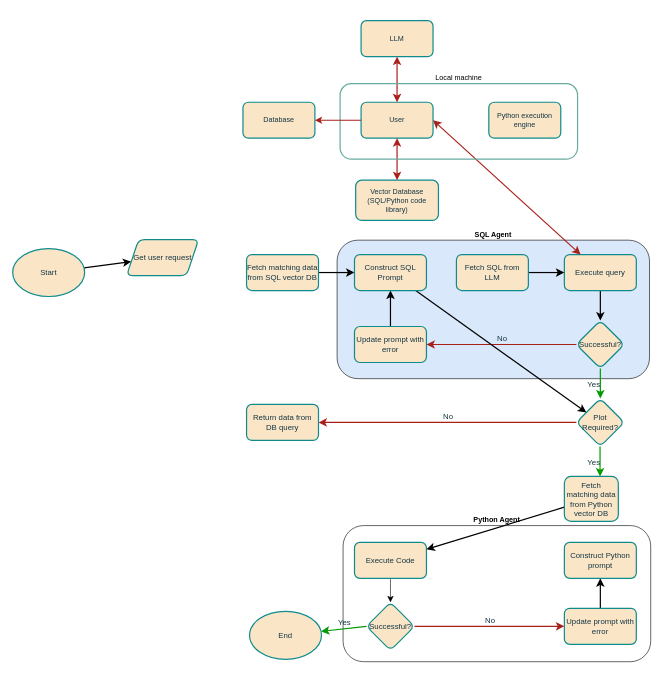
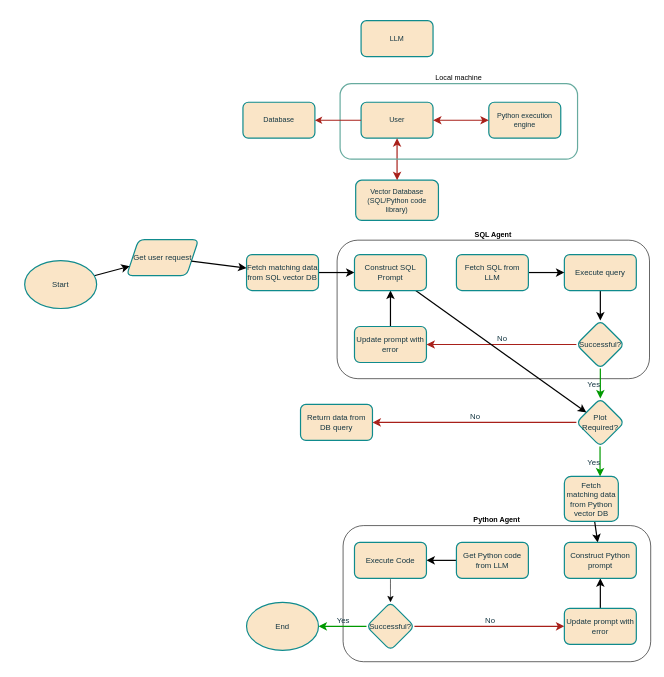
(397, 80) -> none
(508, 188) -> (461, 120)
none -> (215, 264)
(48, 273) -> (60, 285)
(493, 310) -> (493, 310)
(282, 423) -> (336, 423)
(497, 528) -> (595, 527)
none -> (444, 561)
none -> (492, 561)
(285, 636) -> (282, 627)
